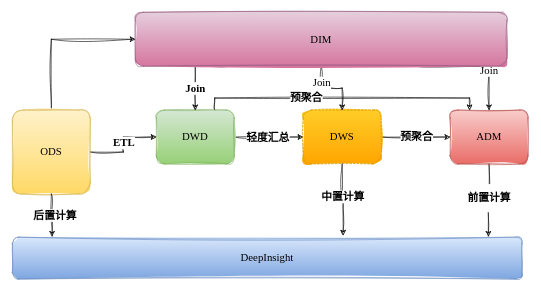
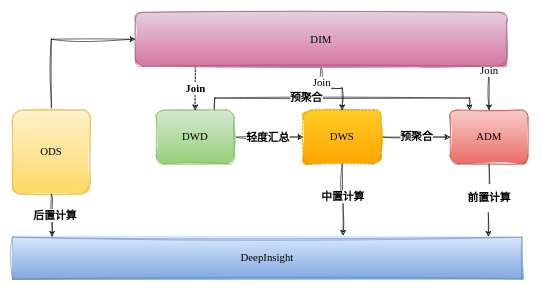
(195, 75) -> (195, 75)
(123, 146) -> none
(267, 258) -> (267, 258)
